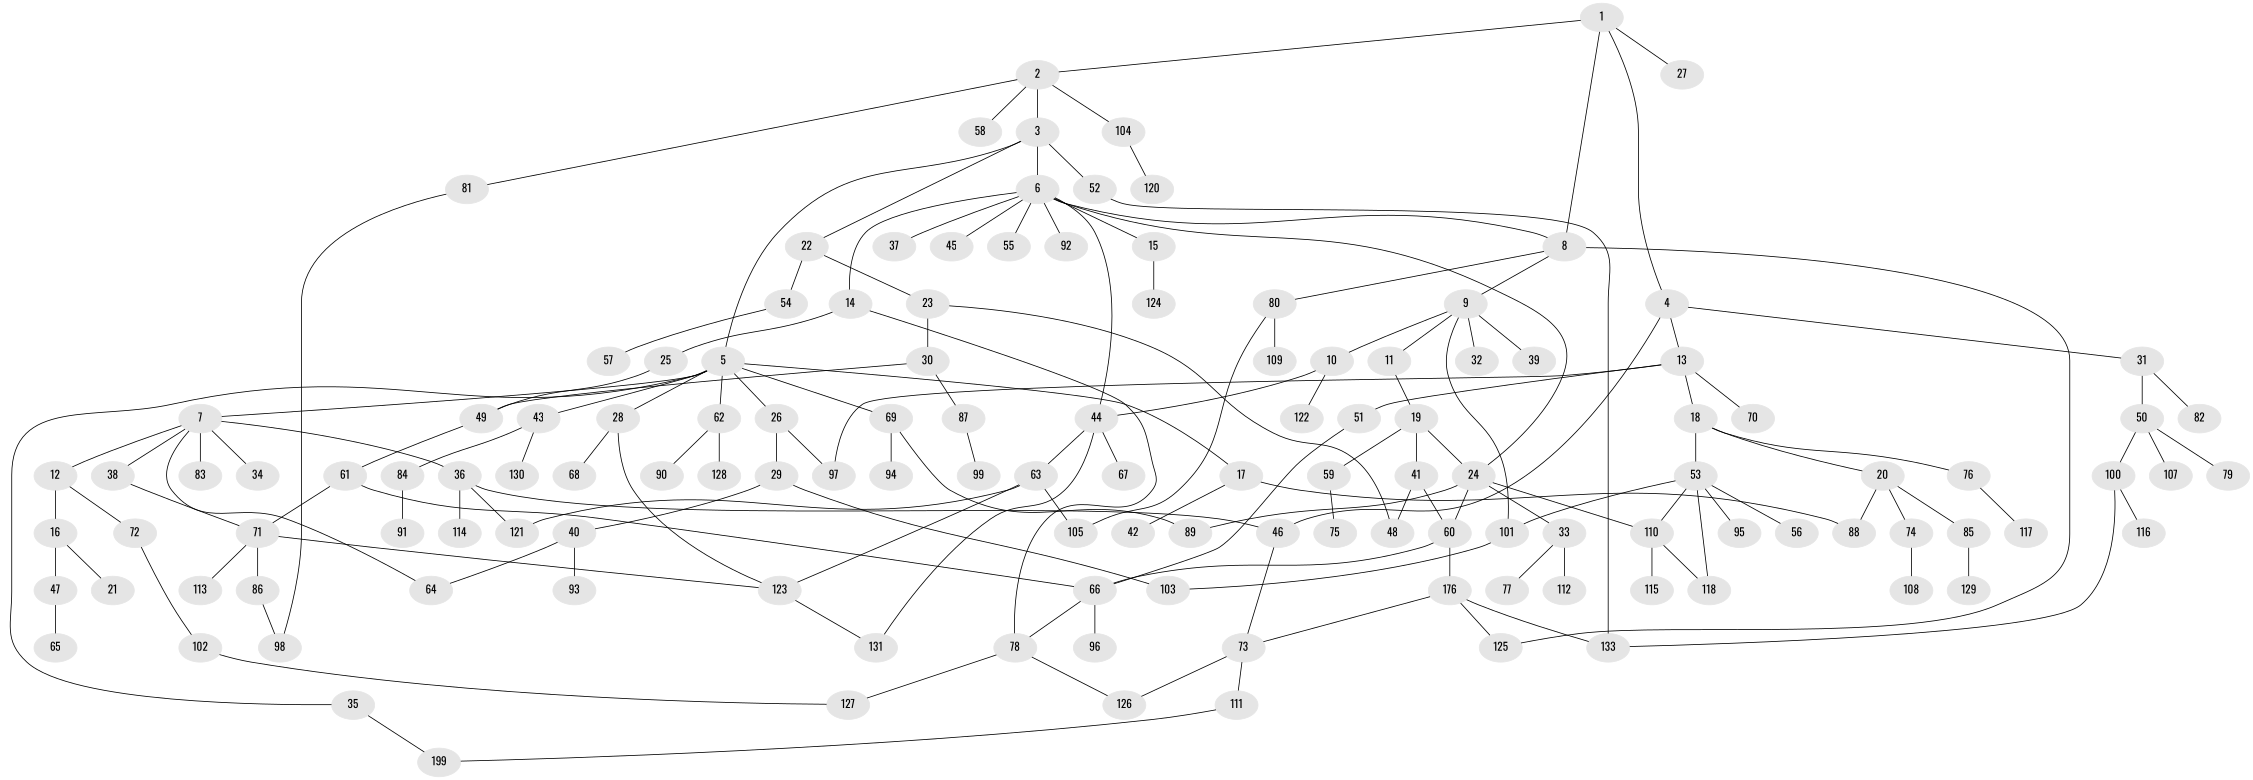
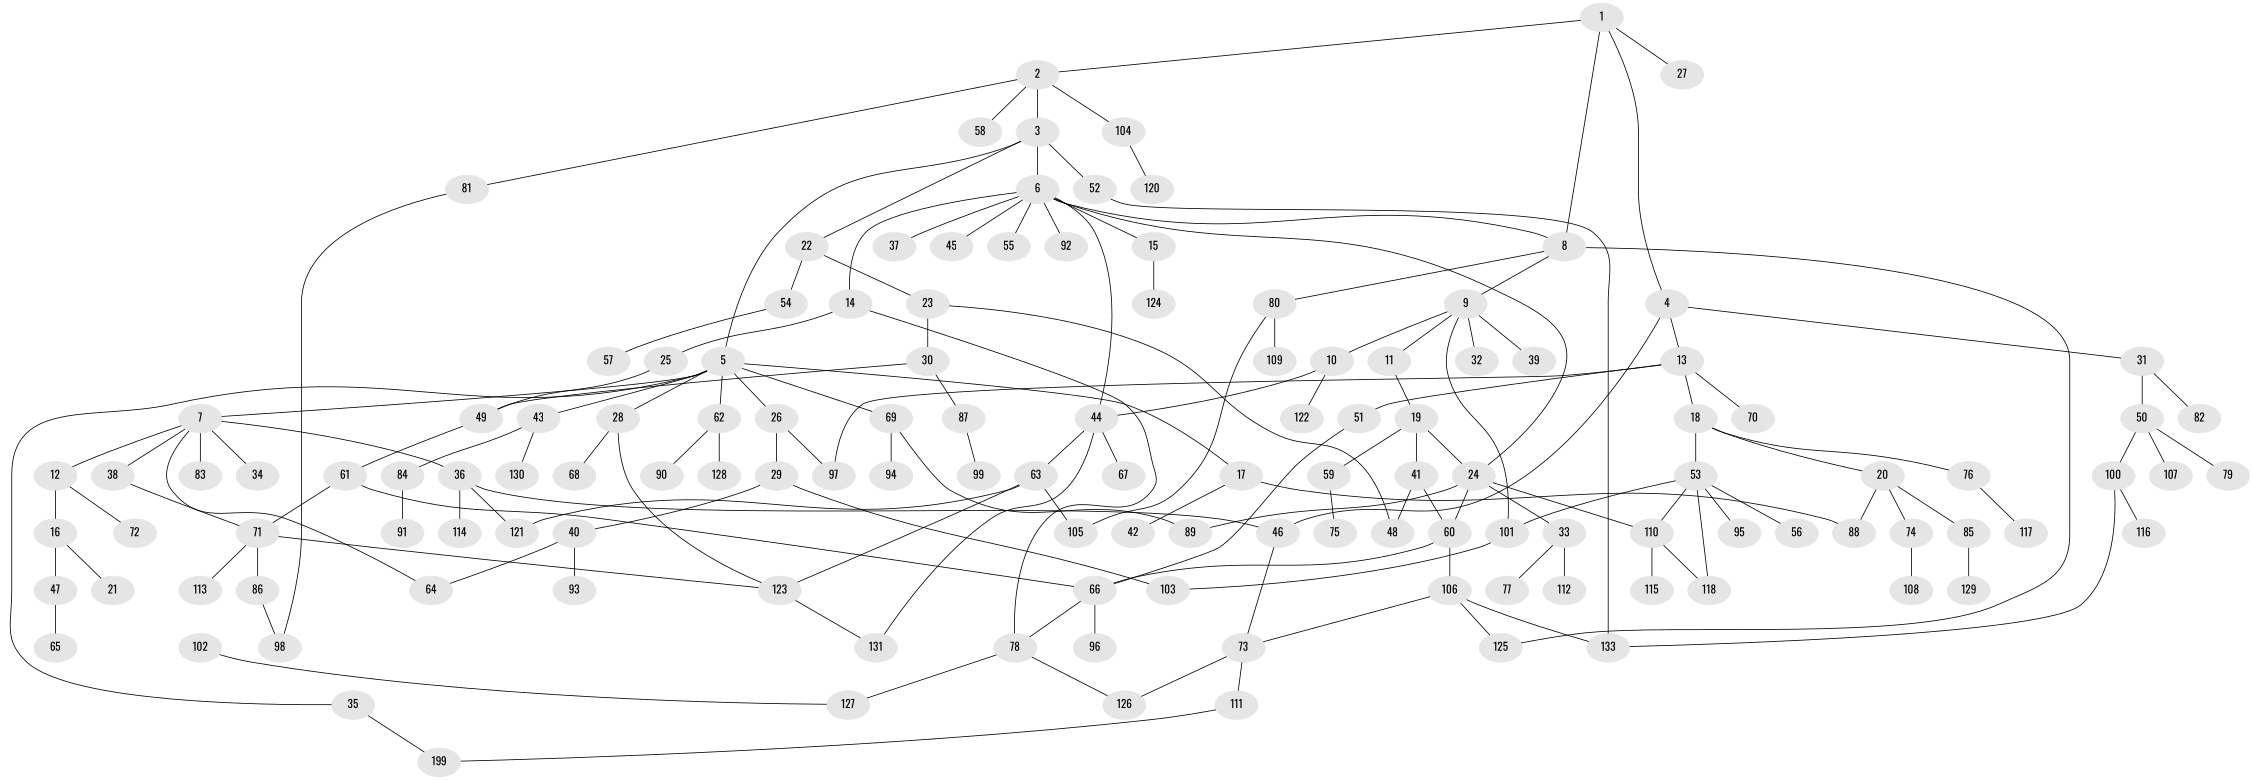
(1450, 591) -> (1450, 591)
(164, 592) -> none
